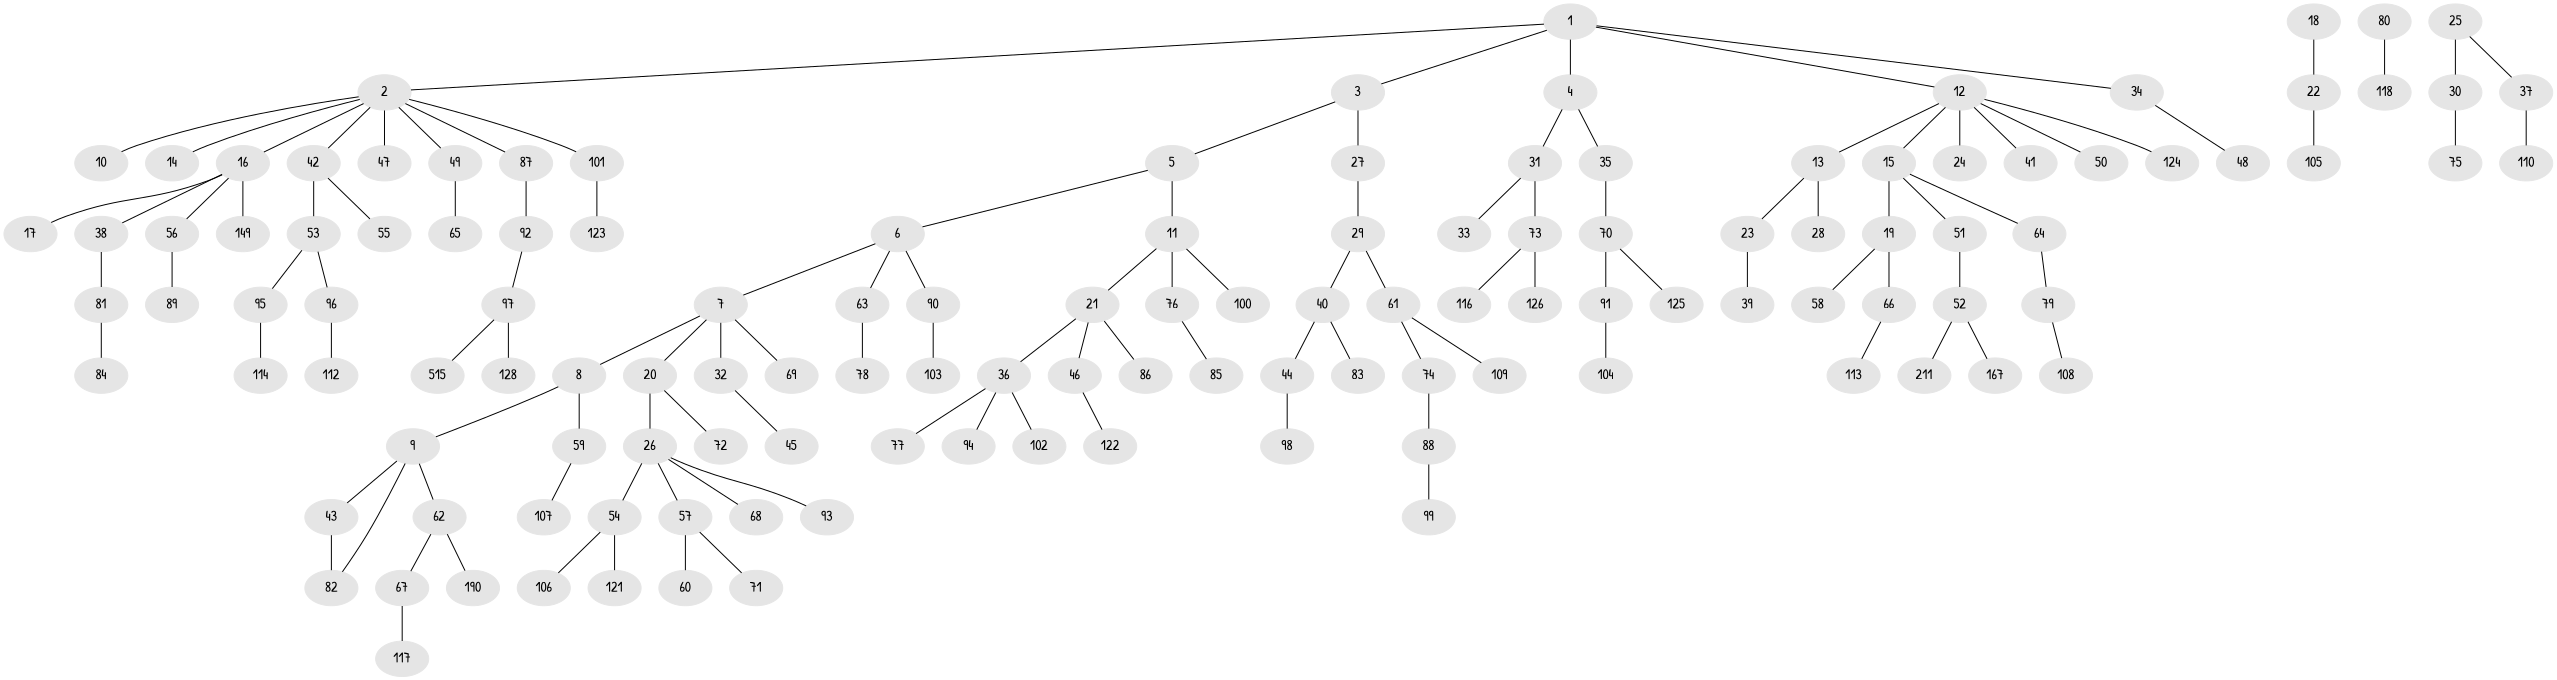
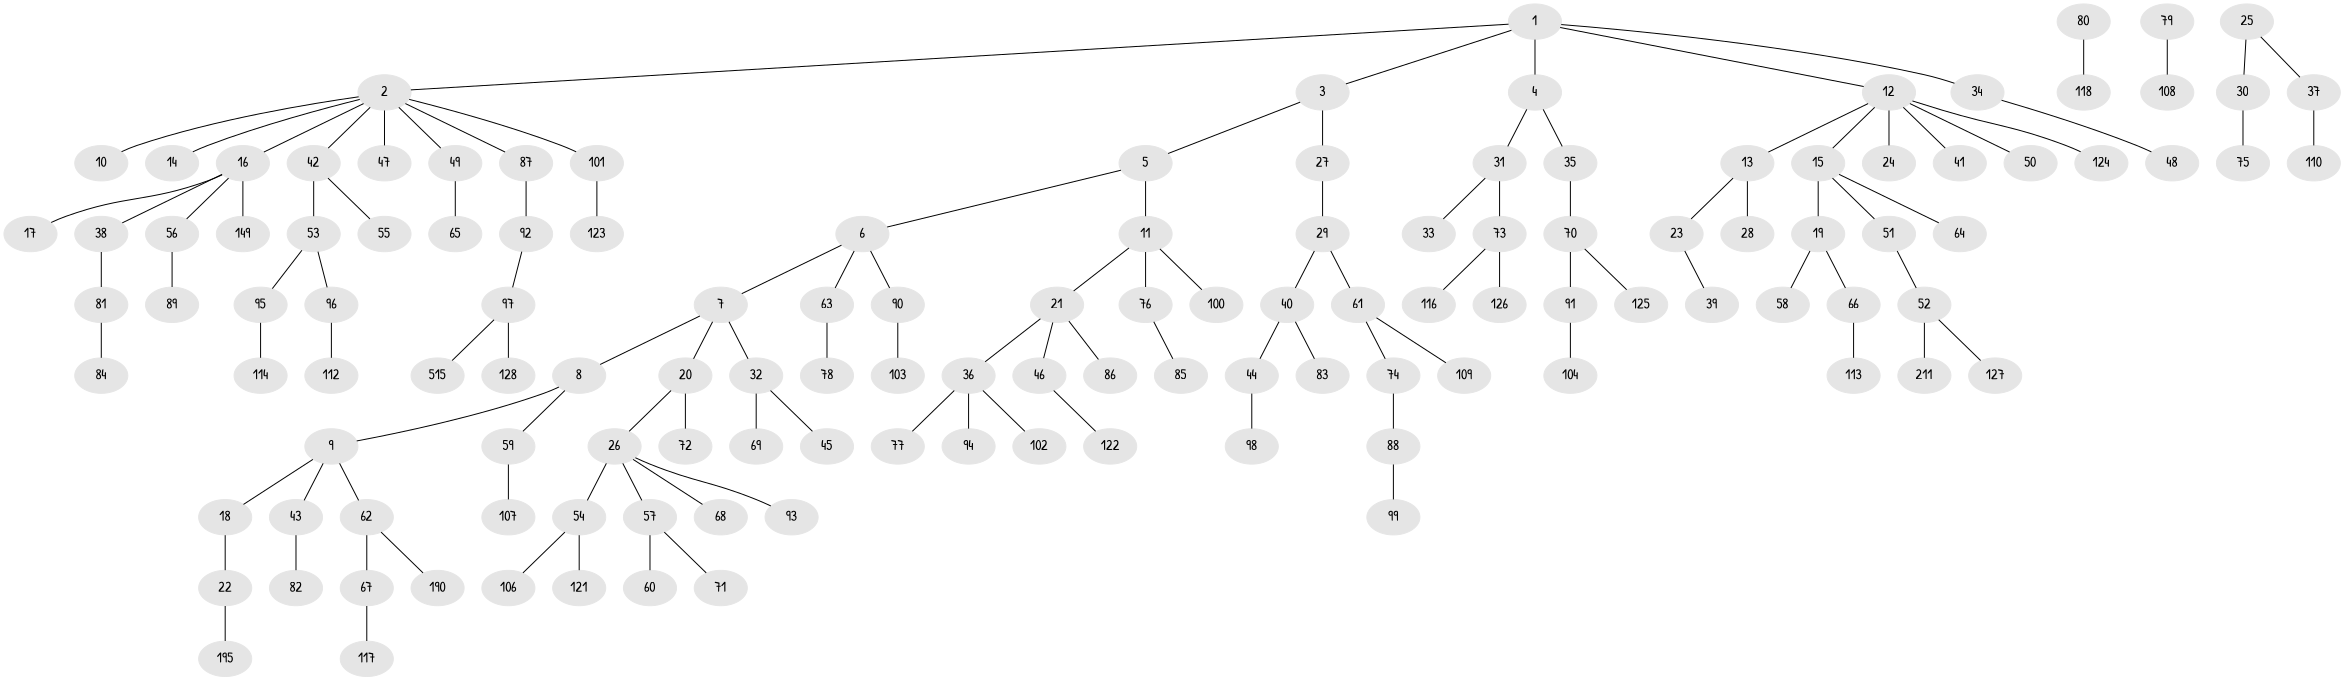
(2314, 163) -> (225, 659)
(2044, 269) -> none
(756, 340) -> (756, 411)
(1995, 376) -> (1995, 376)
(376, 519) -> (278, 482)
